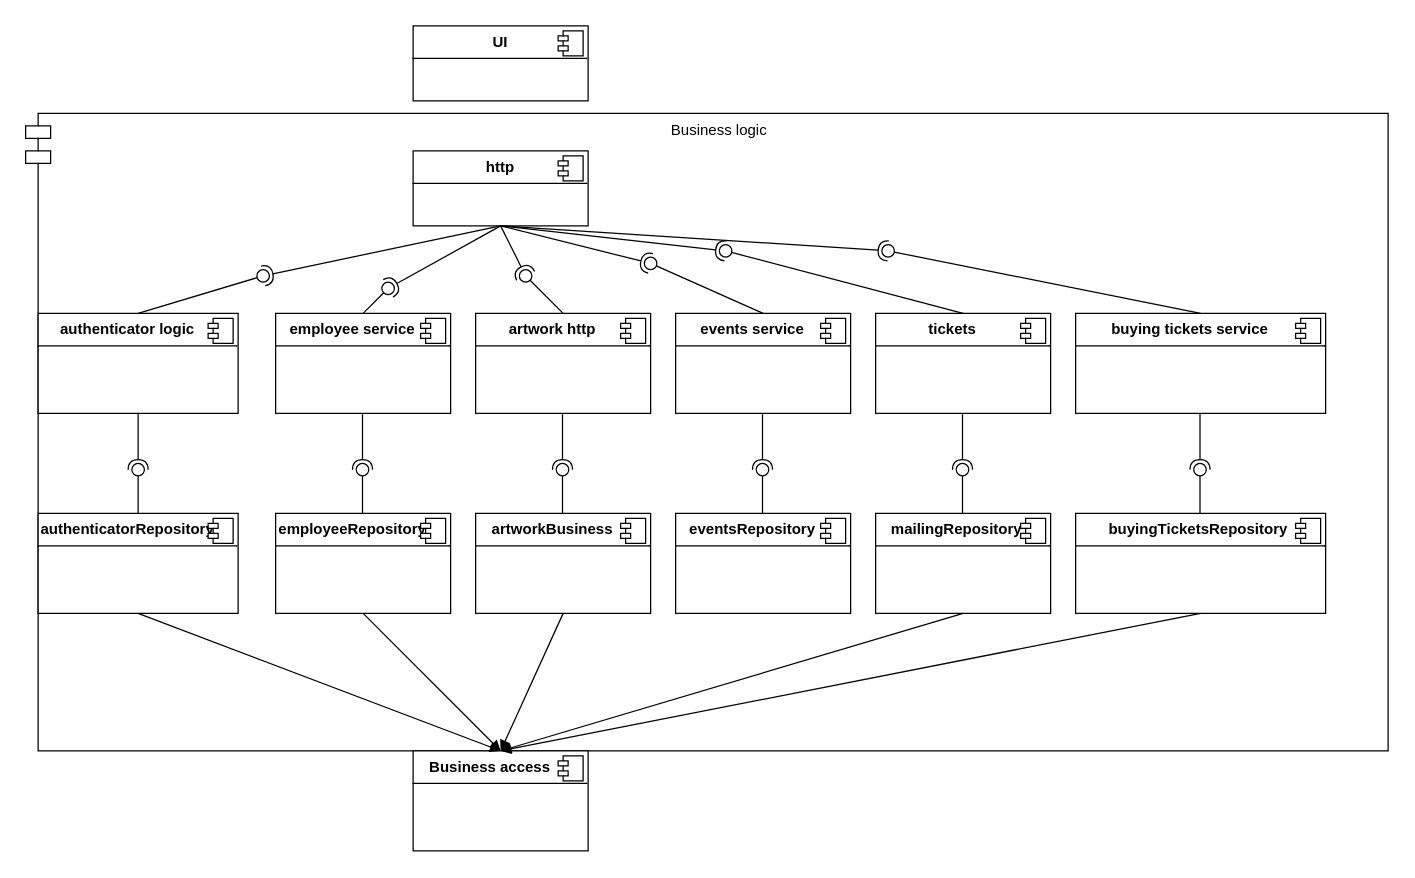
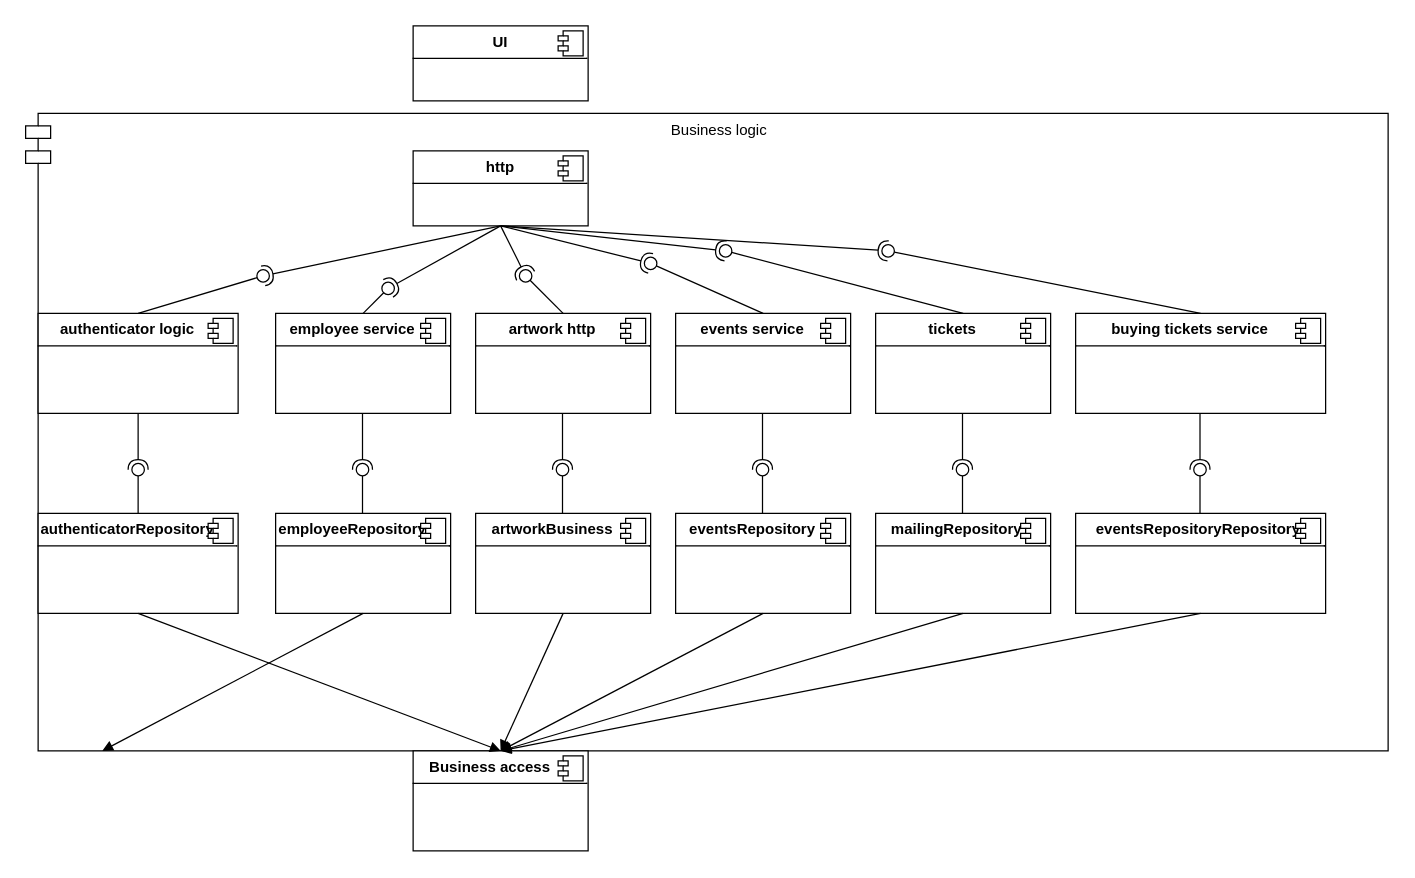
(1166, 513) -> (1181, 513)
(428, 678) -> (237, 680)
none -> (639, 678)
